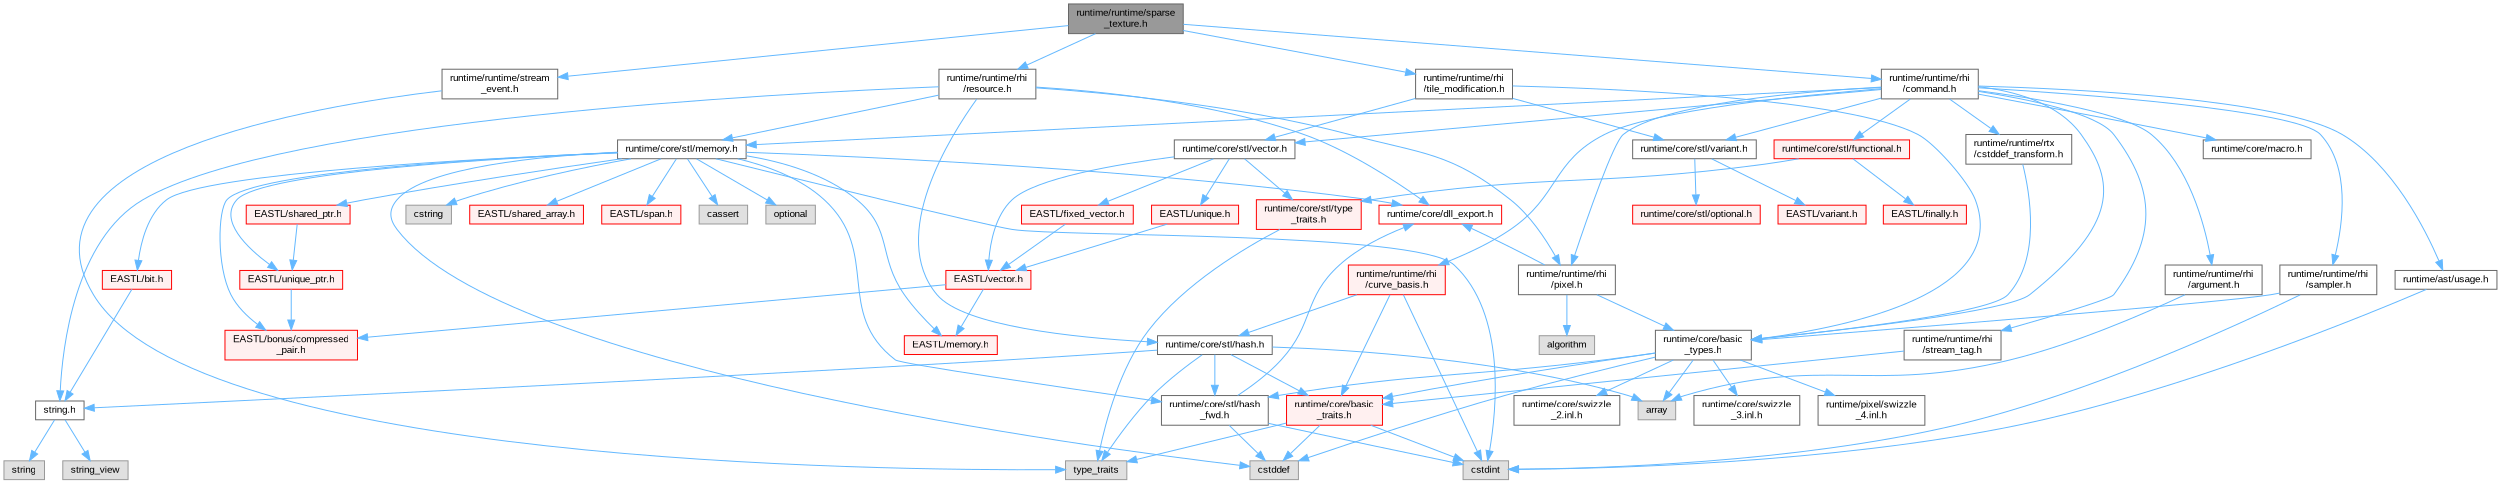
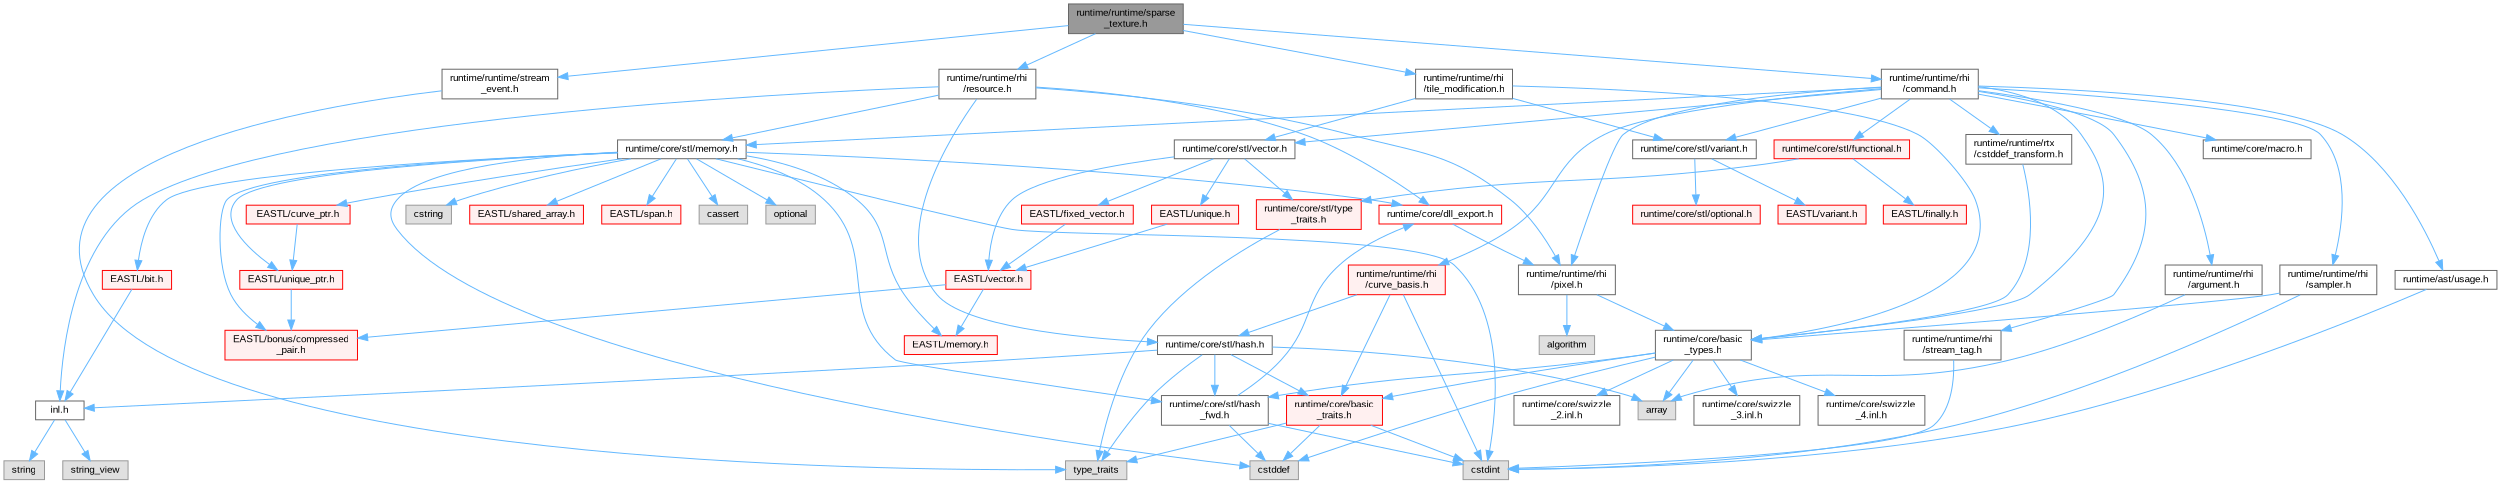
(298, 215) -> (298, 215)
(1508, 246) -> (1481, 239)
(1661, 376) -> (1763, 455)
(60, 410) -> (60, 410)
(1871, 410) -> (1871, 410)
